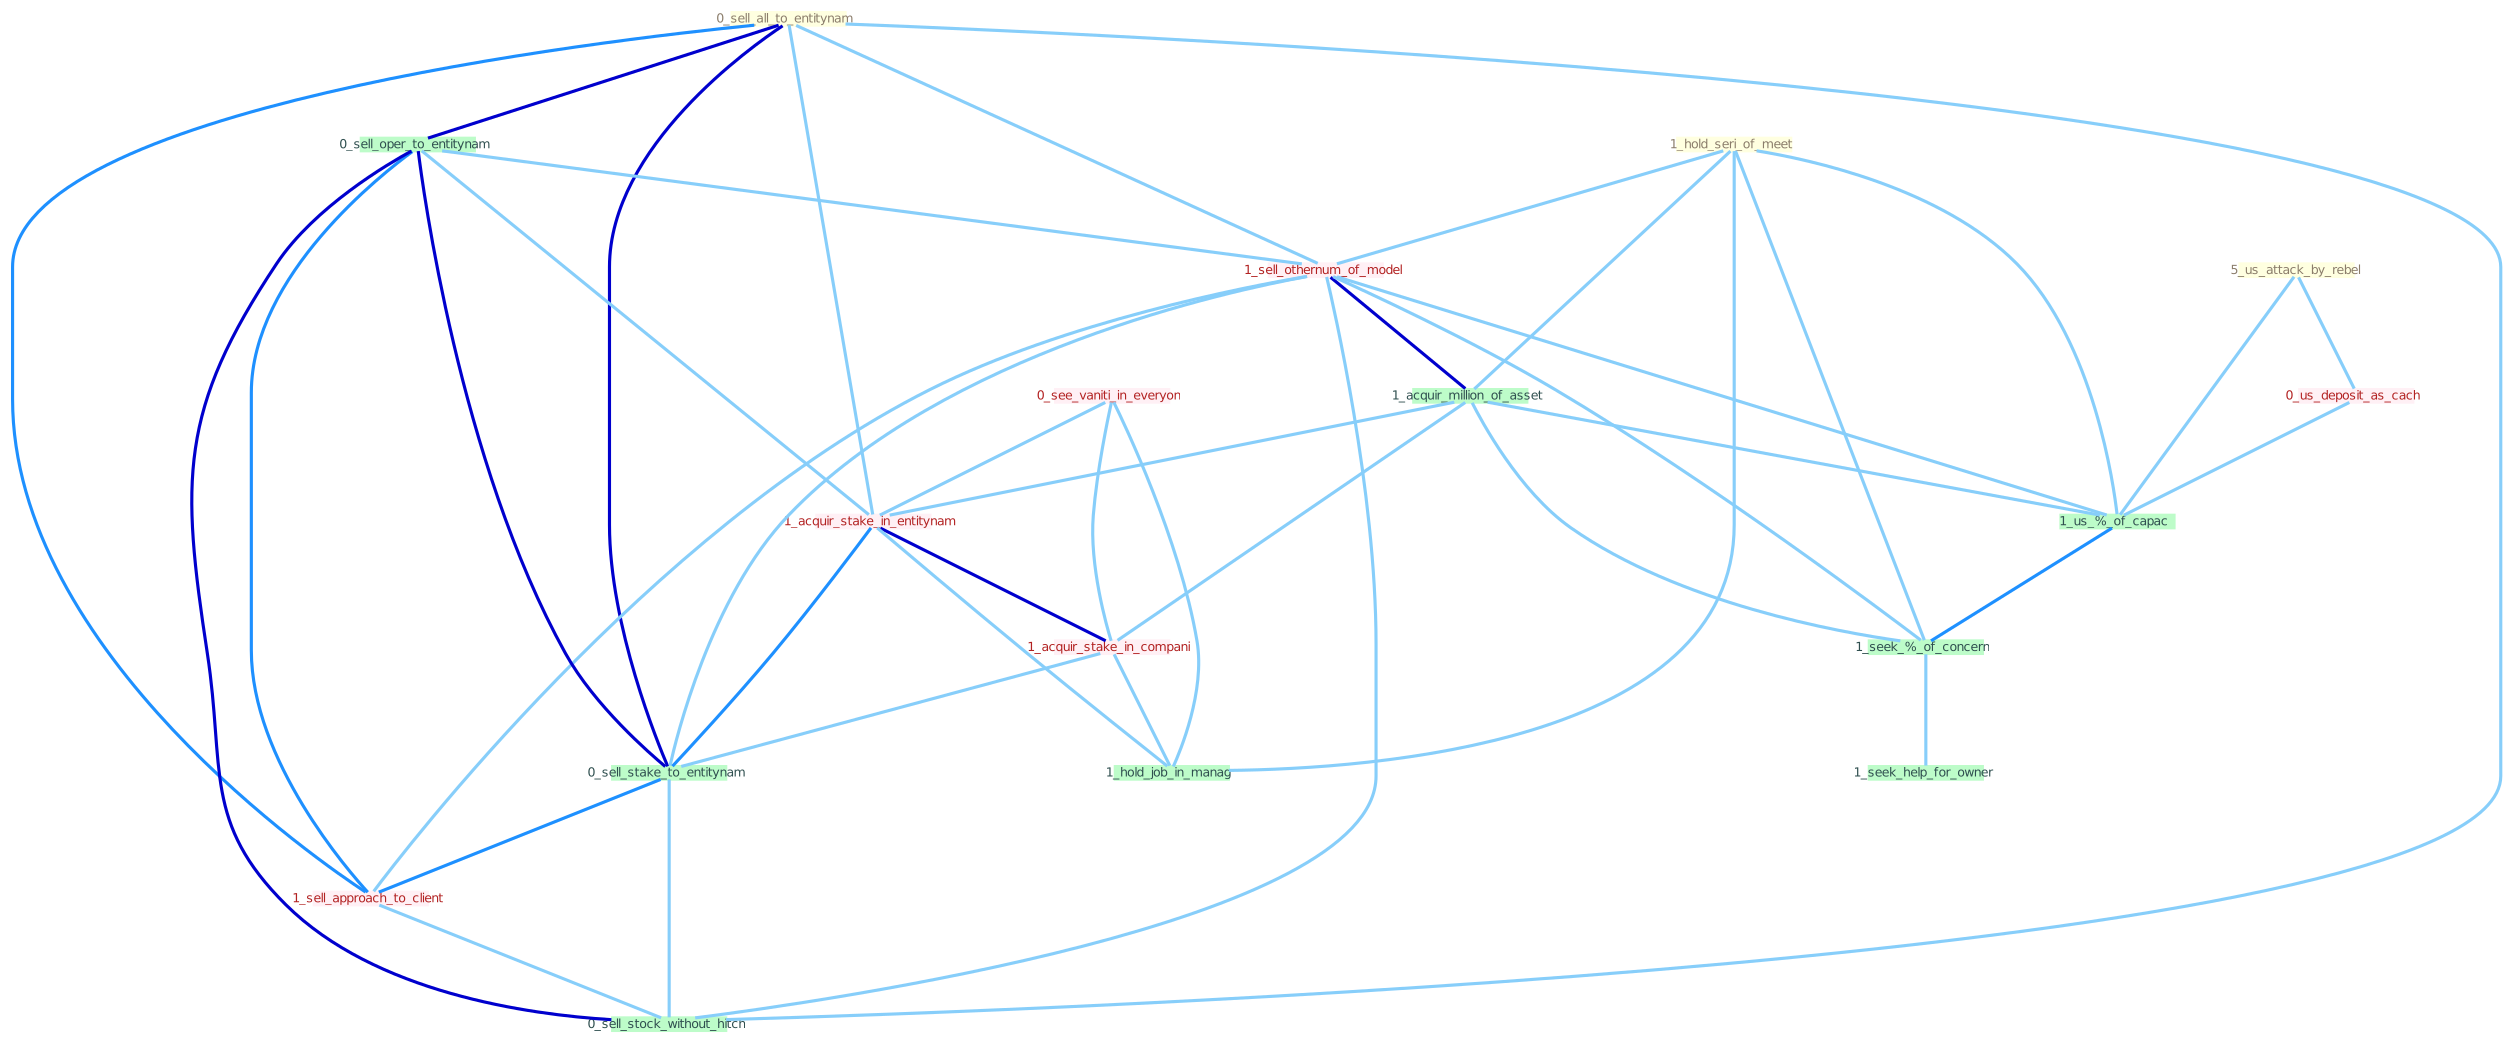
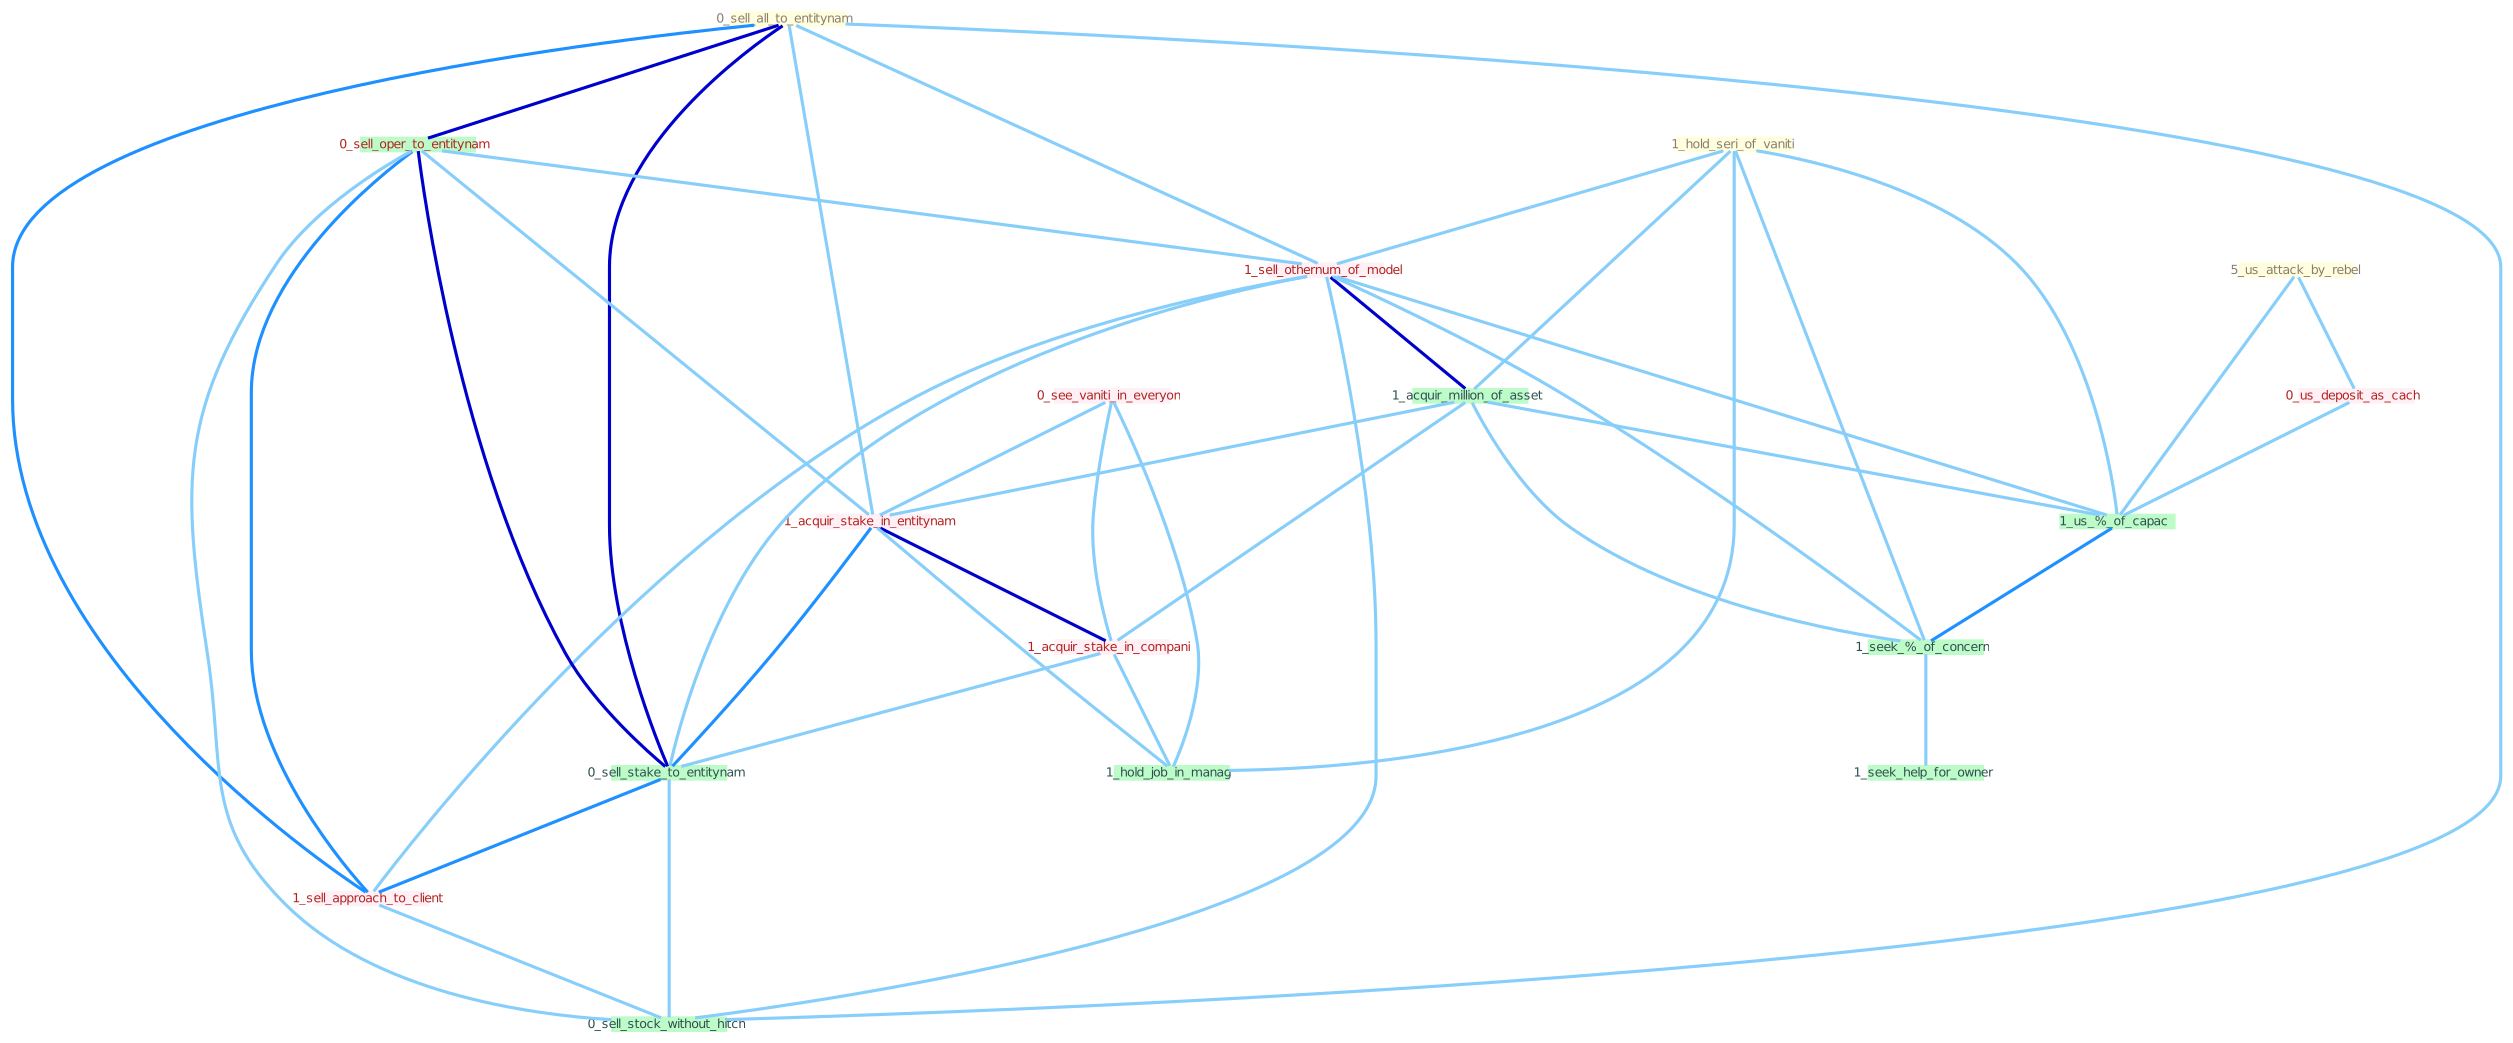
(418, 145) -> (418, 145)
(1734, 145) -> (1734, 145)
(210, 672) -> (210, 672)
